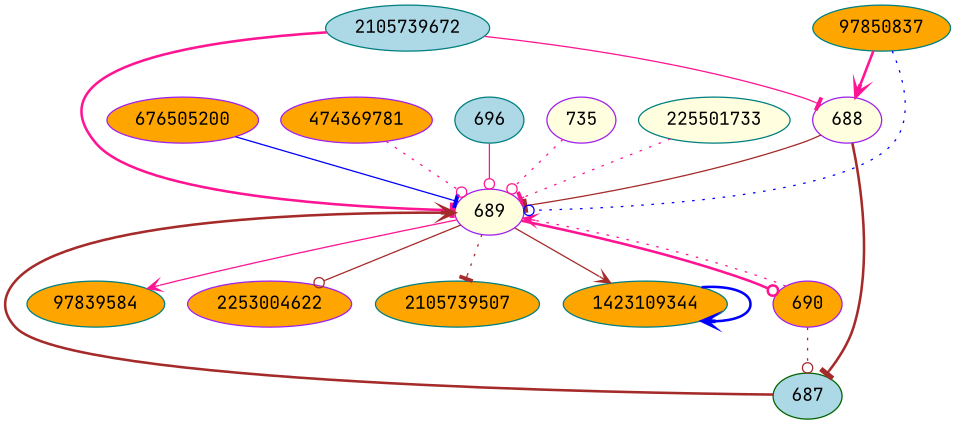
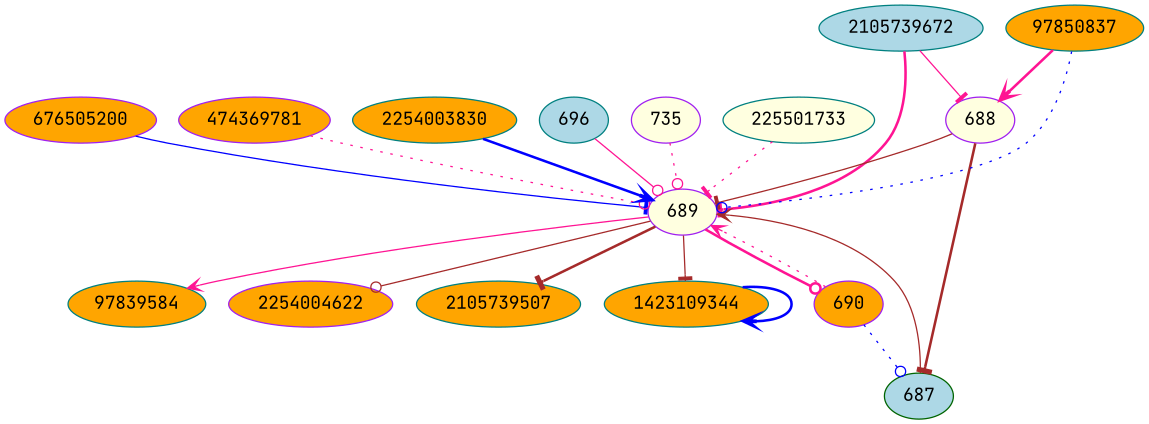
none -> (435, 120)
(557, 252) -> (684, 255)
(475, 255) -> (600, 254)
(270, 304) -> (311, 304)
(808, 345) -> (881, 346)
(147, 363) -> (862, 255)
